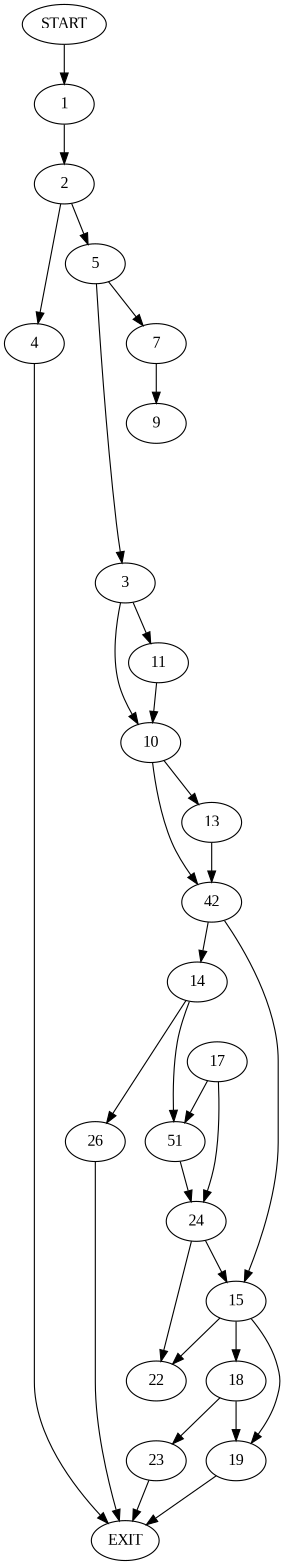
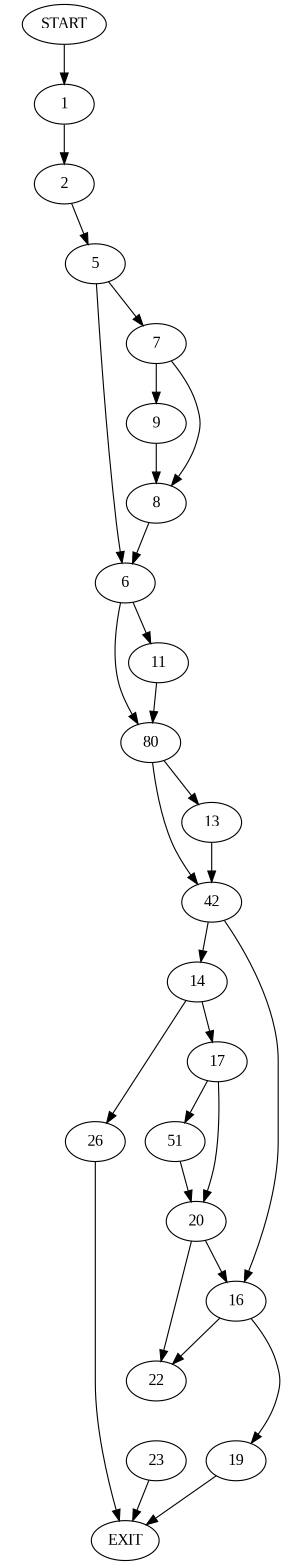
(34, 344) -> none
none -> (156, 503)
(125, 583) -> (125, 583)
(151, 743) -> (151, 743)
(175, 1055) -> (206, 1016)
(196, 1221) -> (196, 1221)
(236, 1301) -> (236, 1301)
(236, 1381) -> none
